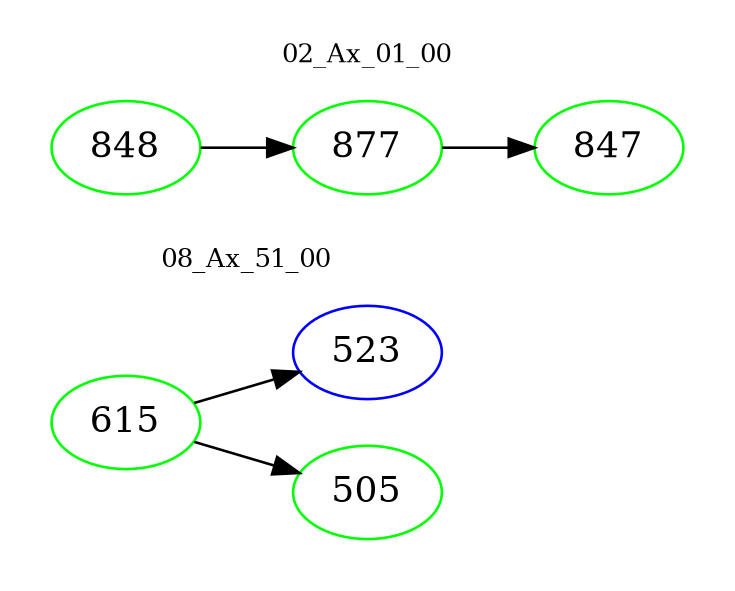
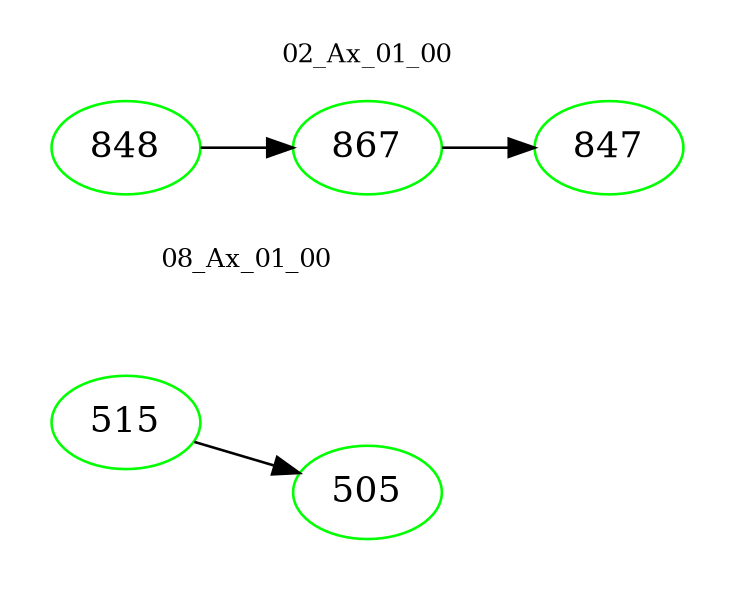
(367, 148) -> (367, 148)
(247, 260) -> (247, 260)
(367, 352) -> none
(126, 422) -> (126, 422)
